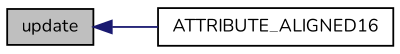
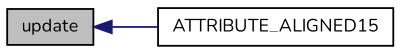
(276, 27) -> (276, 27)
